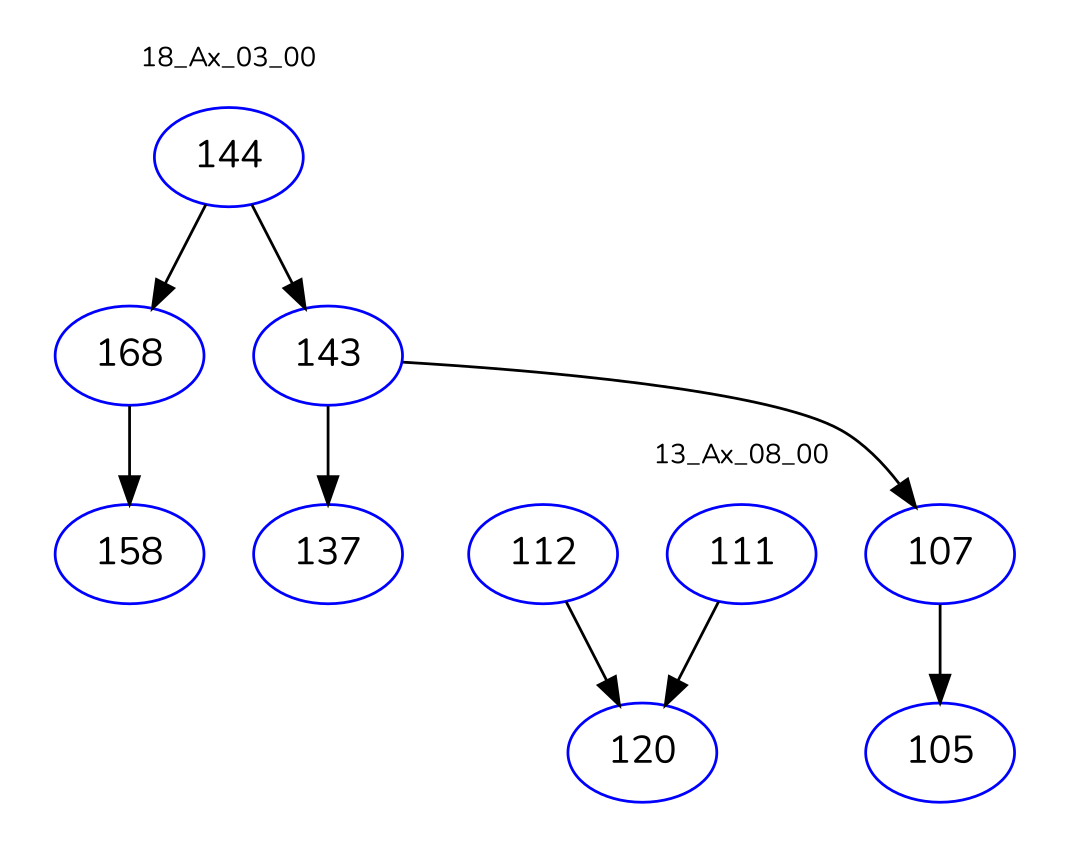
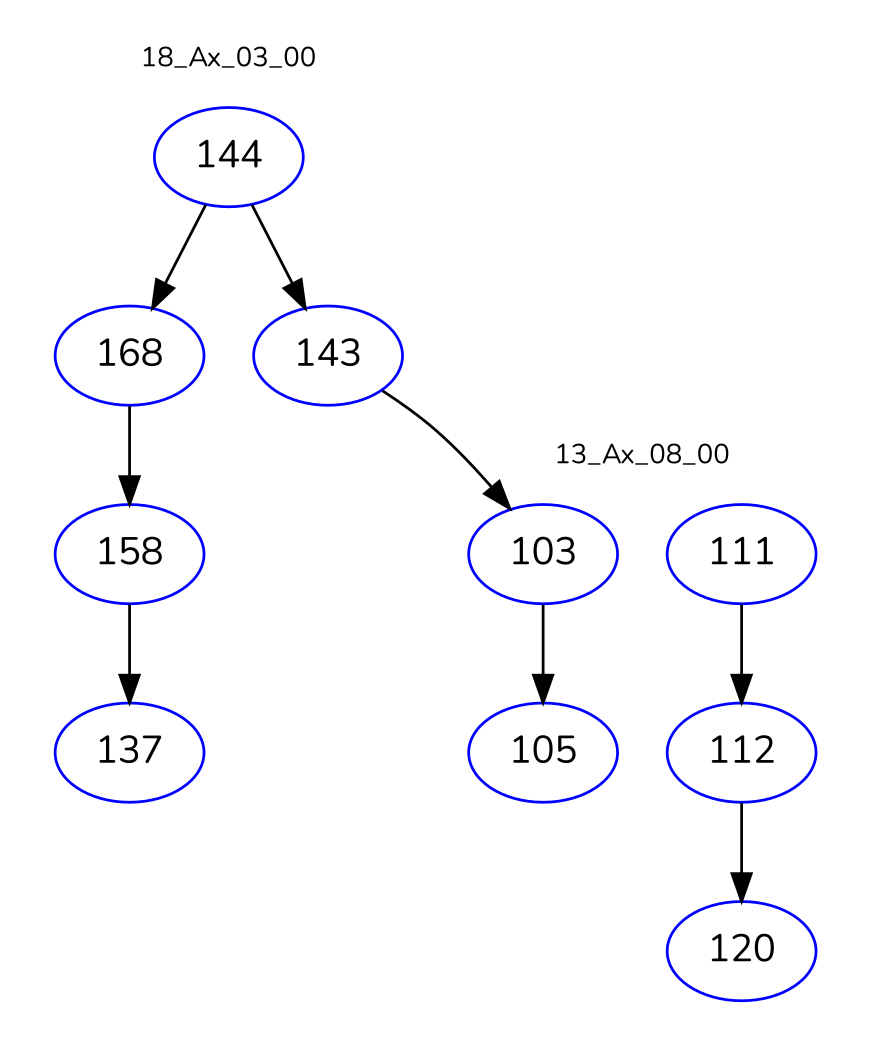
(328, 441) -> (130, 640)
(940, 554) -> (543, 554)
(698, 641) -> (742, 640)
